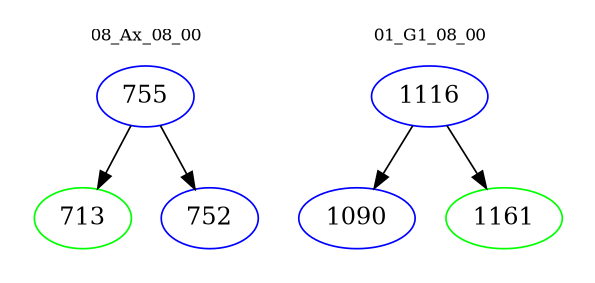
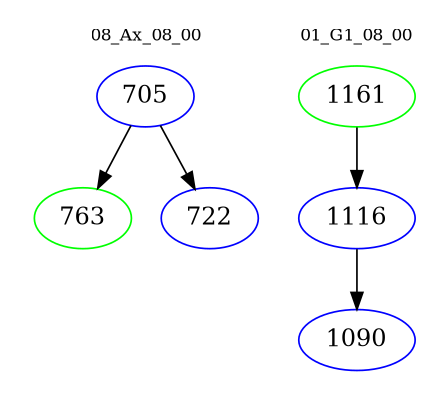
(145, 96) -> (145, 96)
(462, 150) -> (357, 149)
(83, 218) -> (83, 218)
(210, 218) -> (210, 218)
